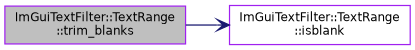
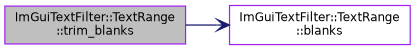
(320, 25) -> (320, 25)
